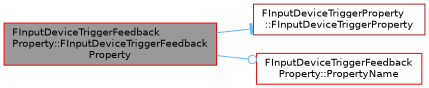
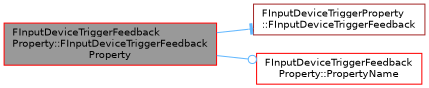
(339, 20) -> (339, 20)
